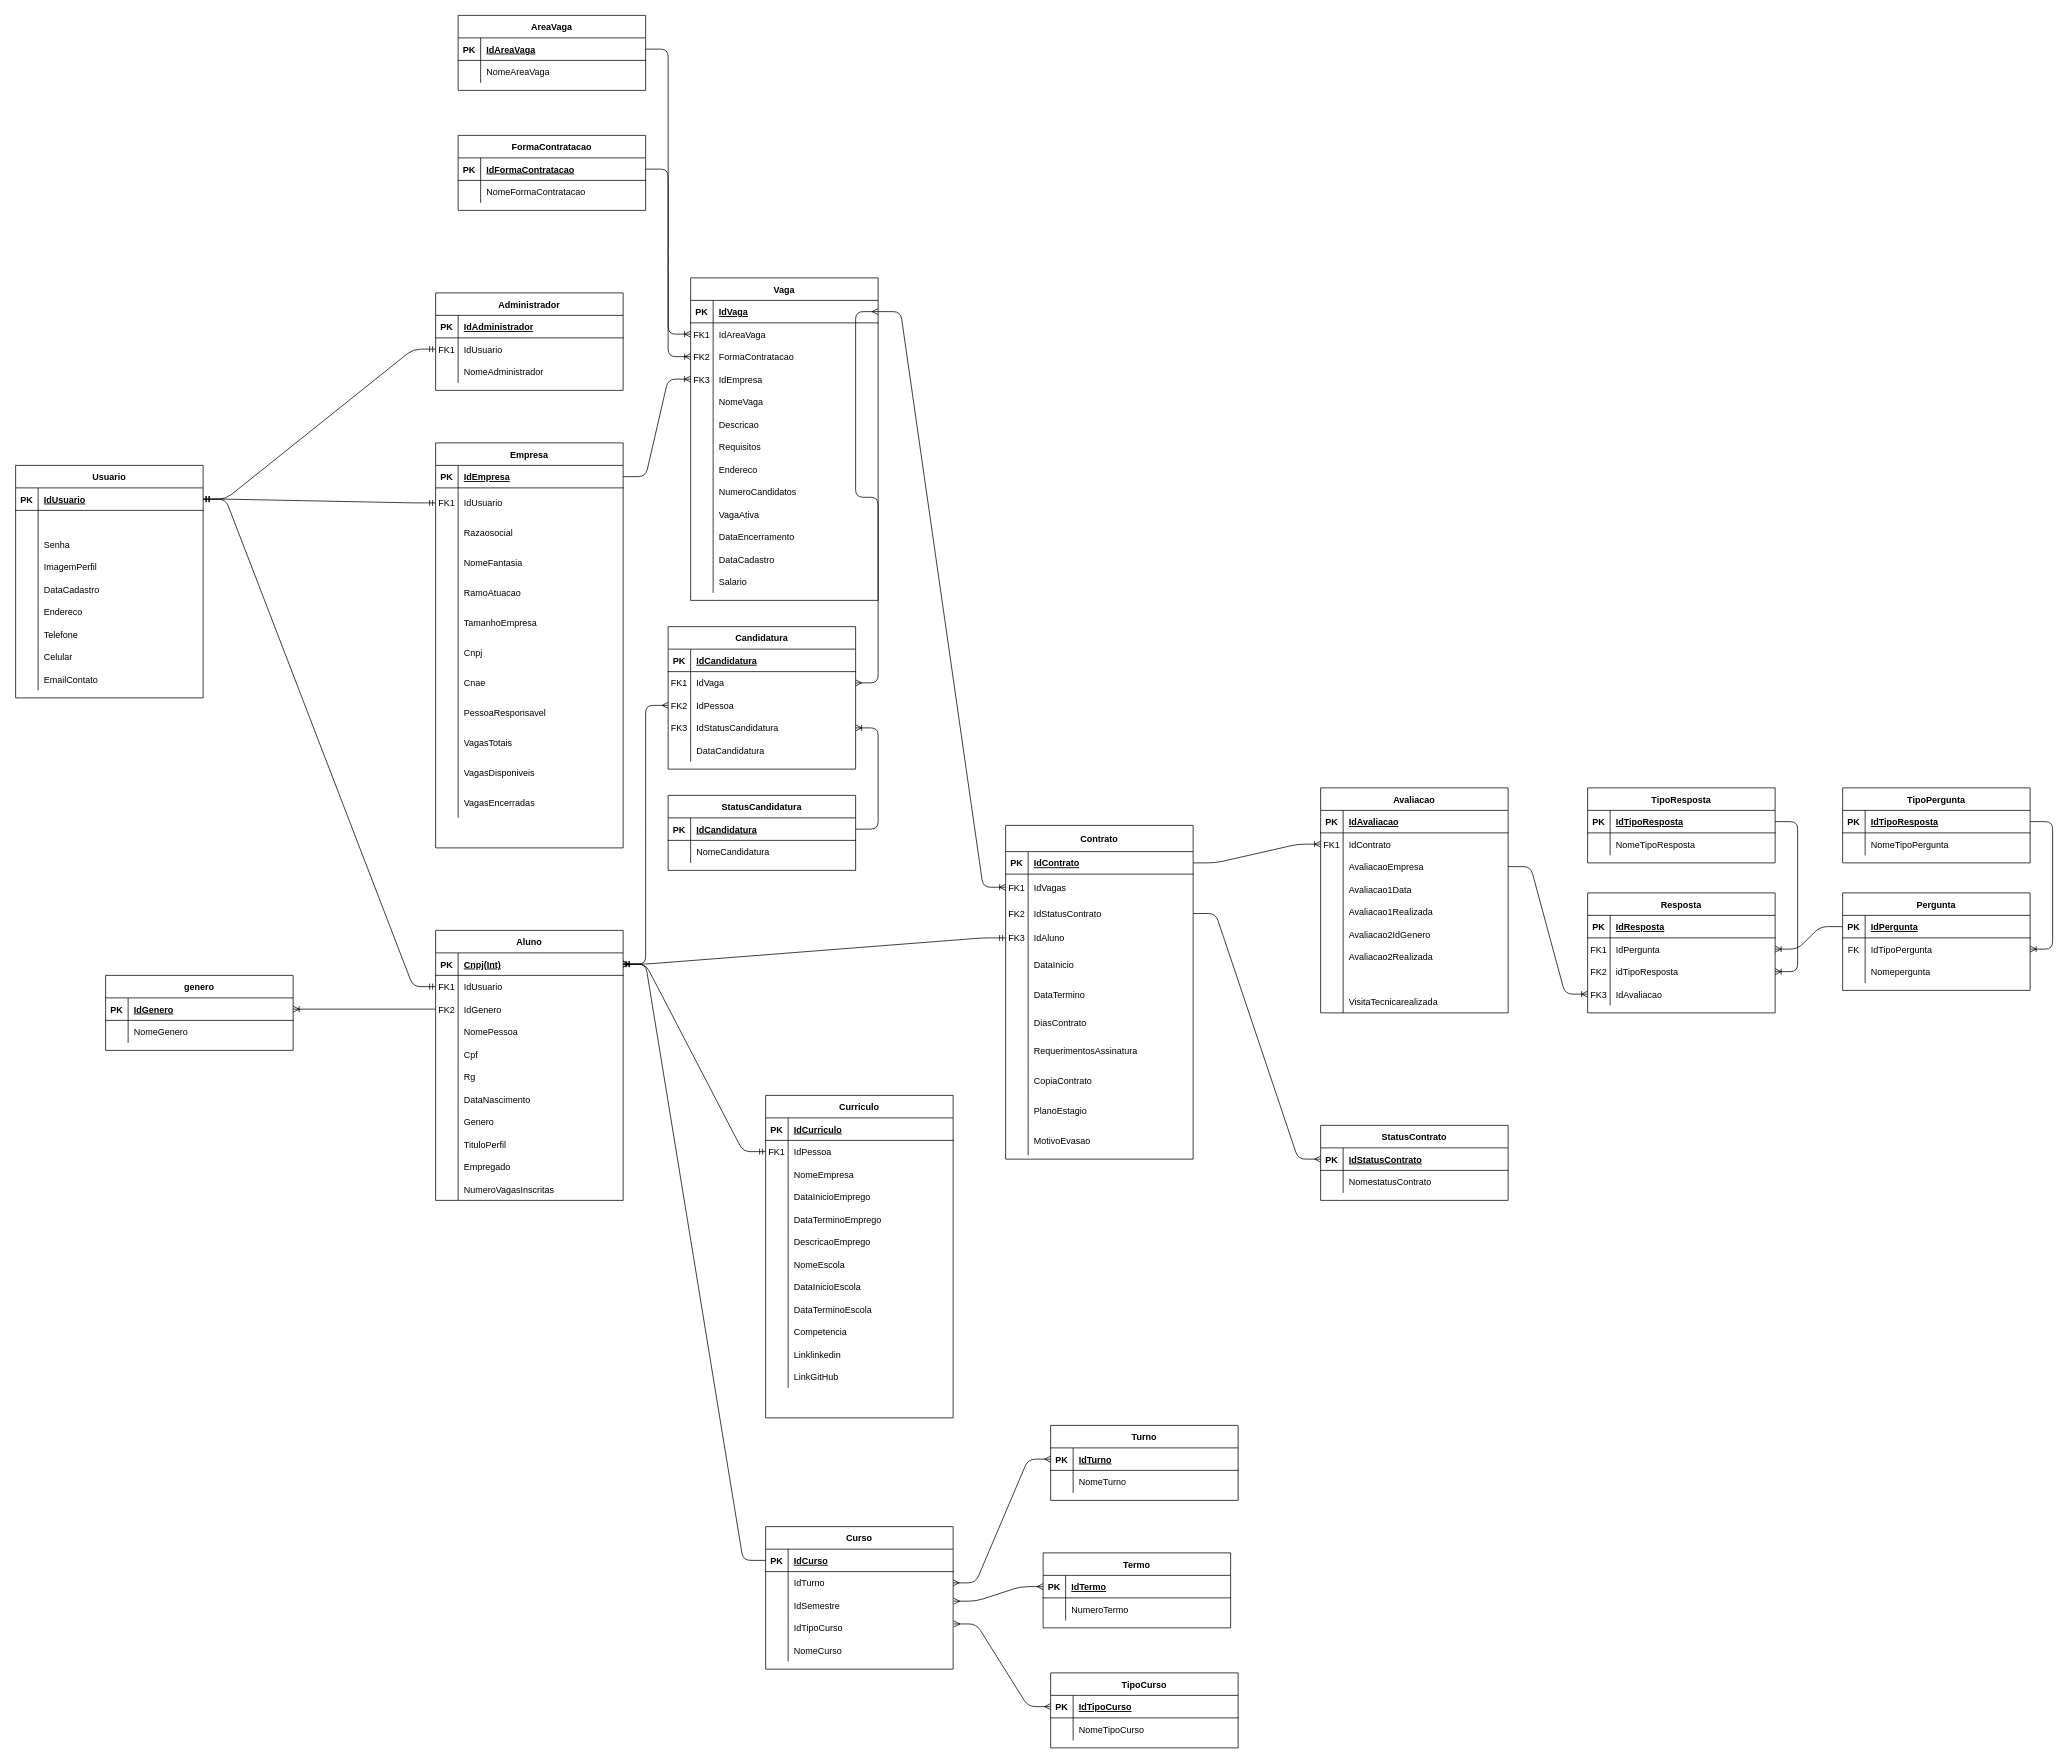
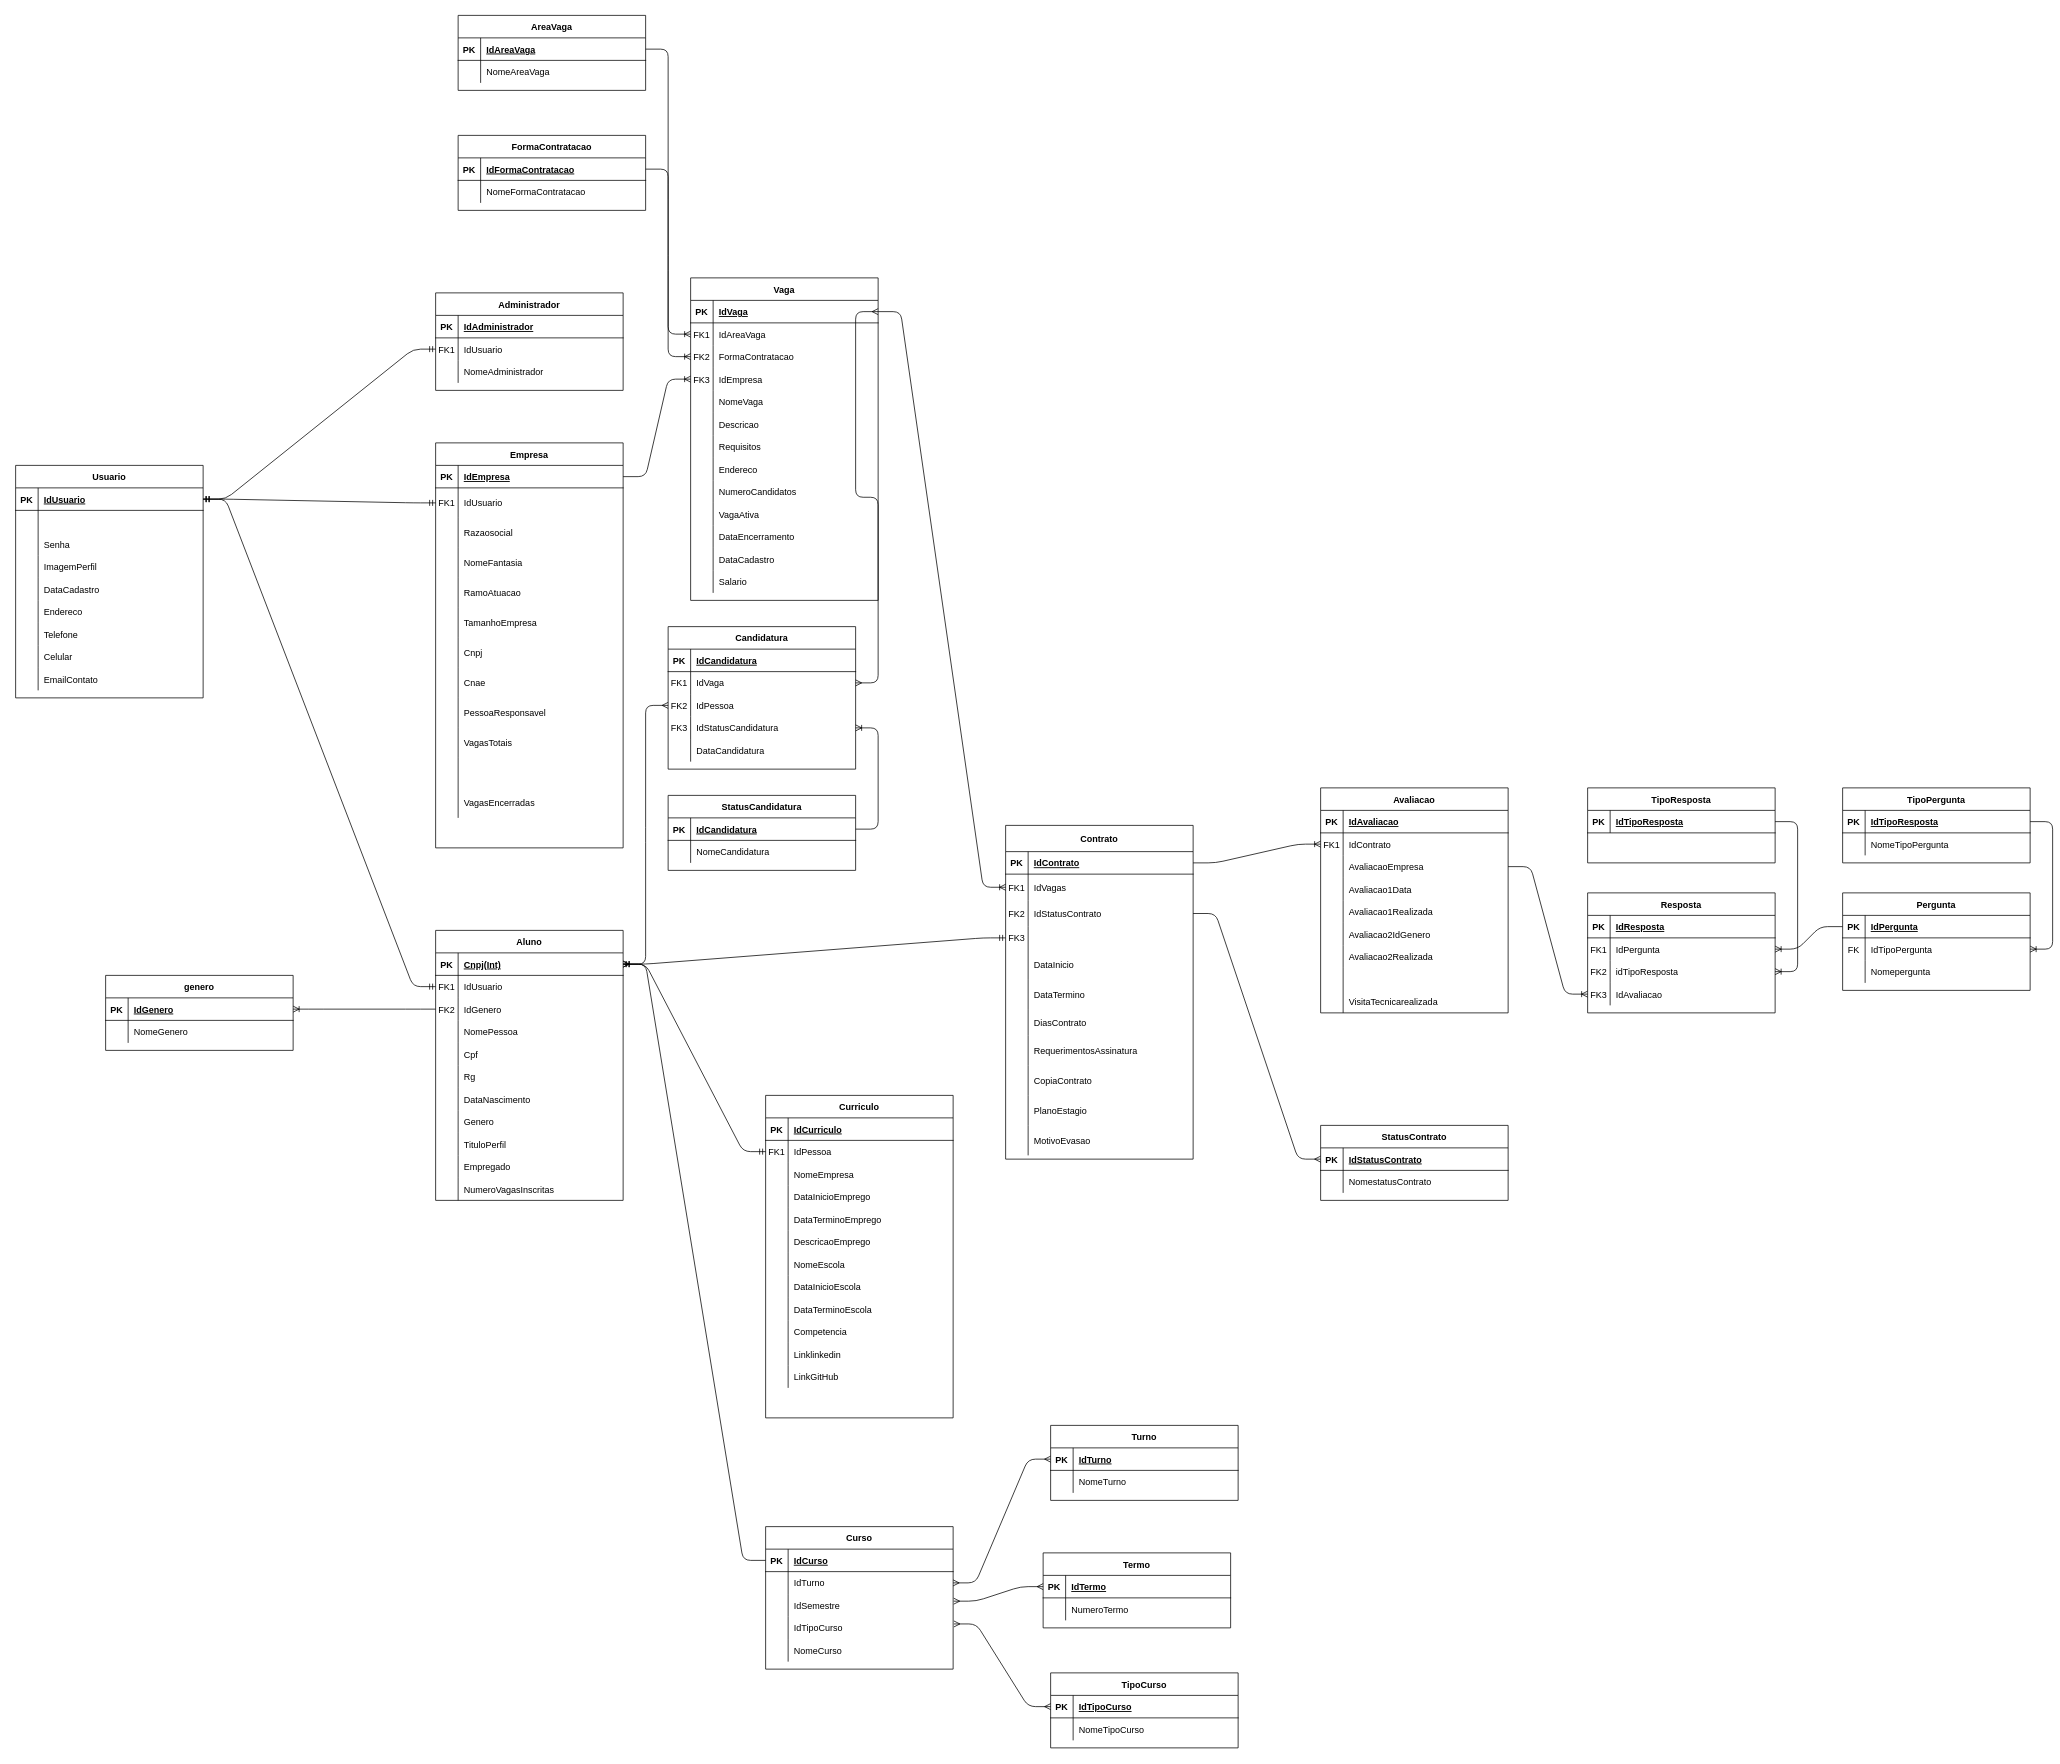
(540, 773) -> none
(1692, 844) -> none
(1110, 938) -> none
